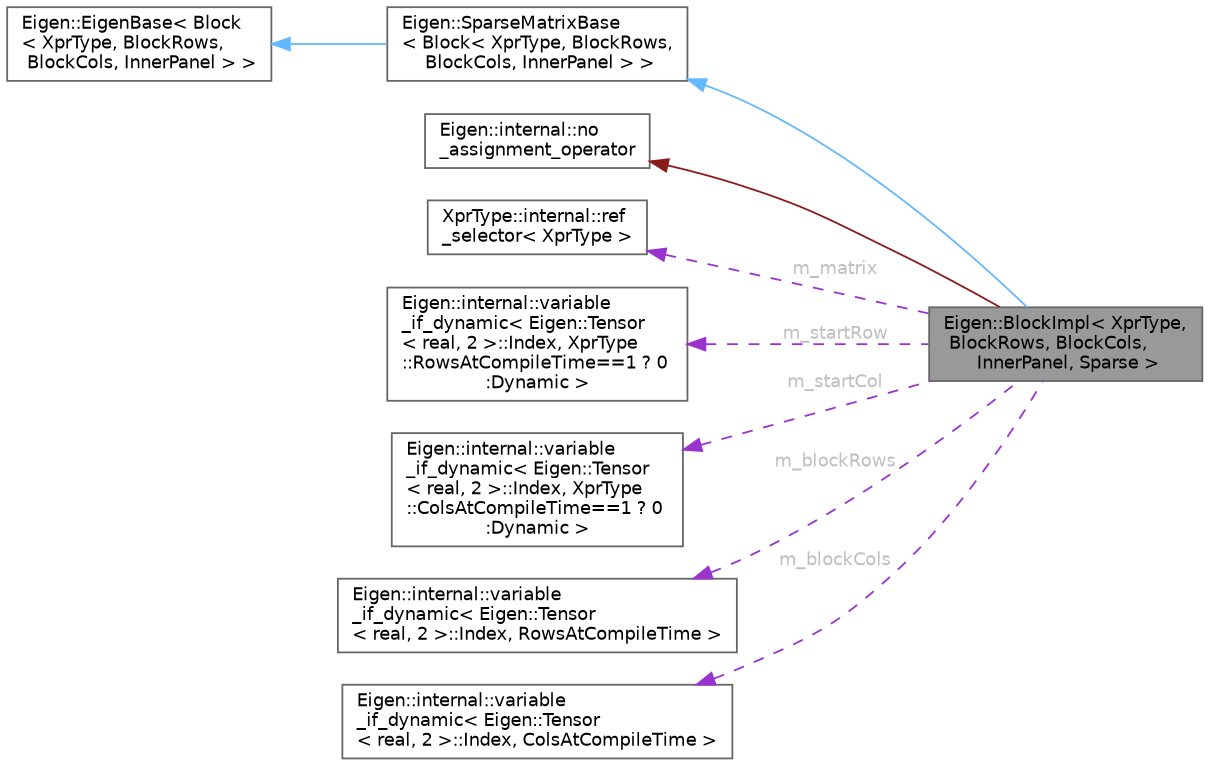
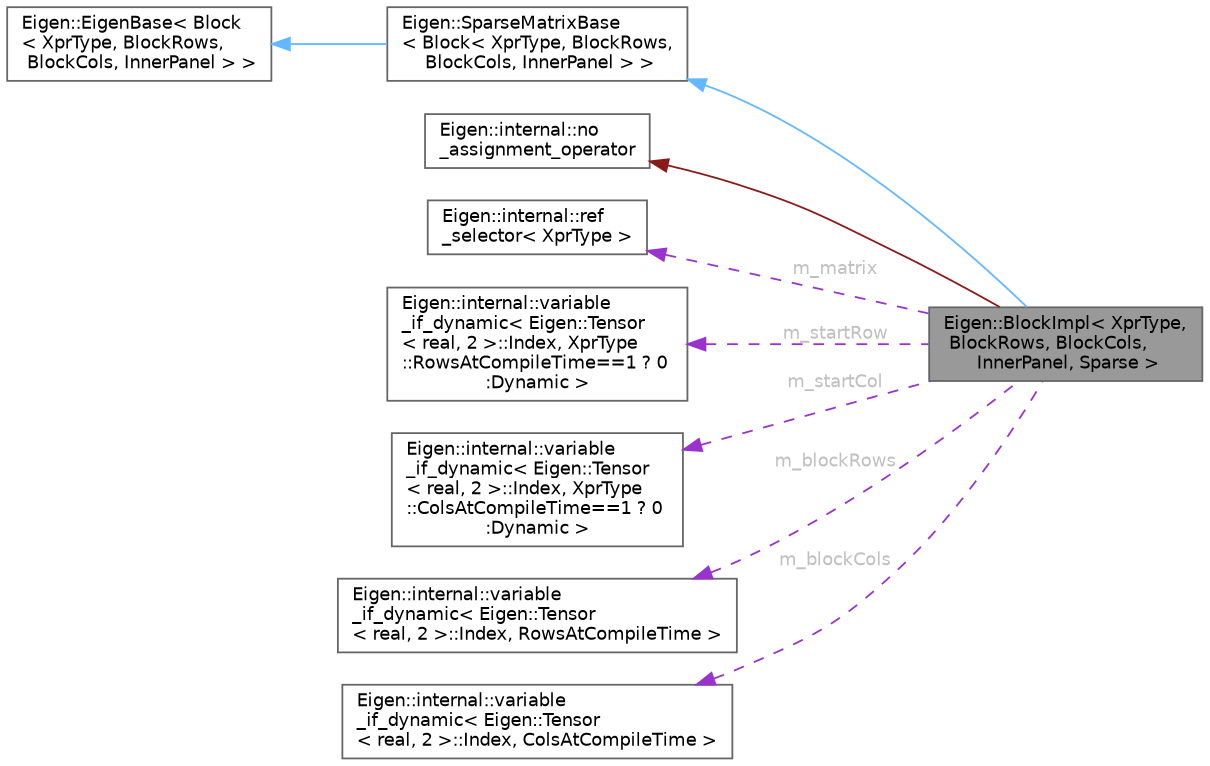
(537, 227) -> (537, 227)
